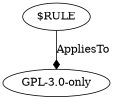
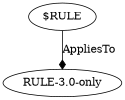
(56, 83) -> (62, 83)
